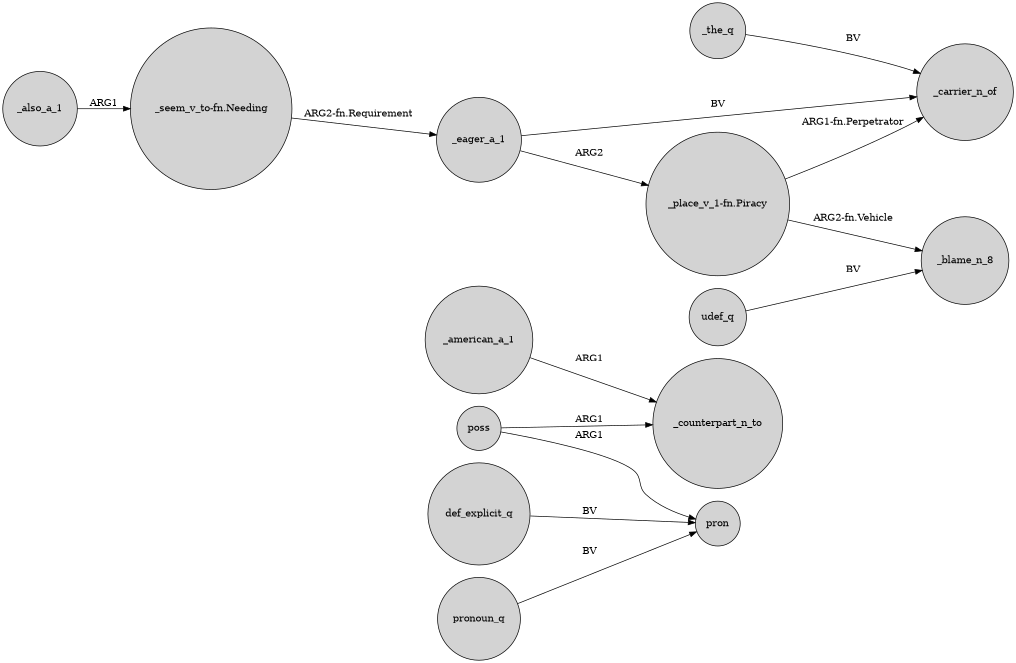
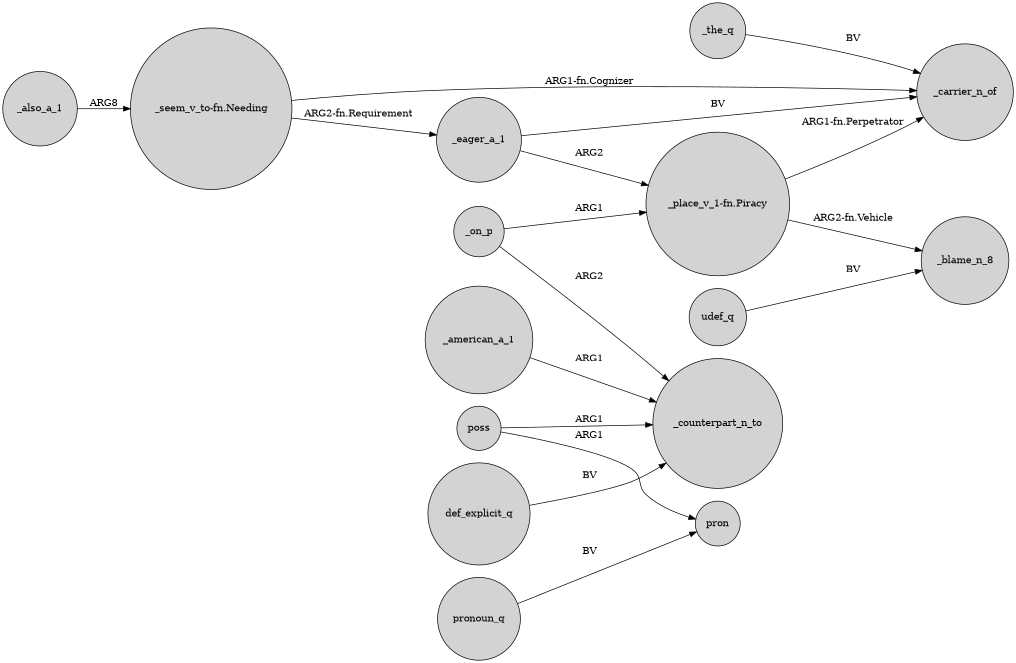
none -> (600, 87)
(104, 104) -> (104, 104)
none -> (479, 232)
(609, 519) -> (597, 492)
